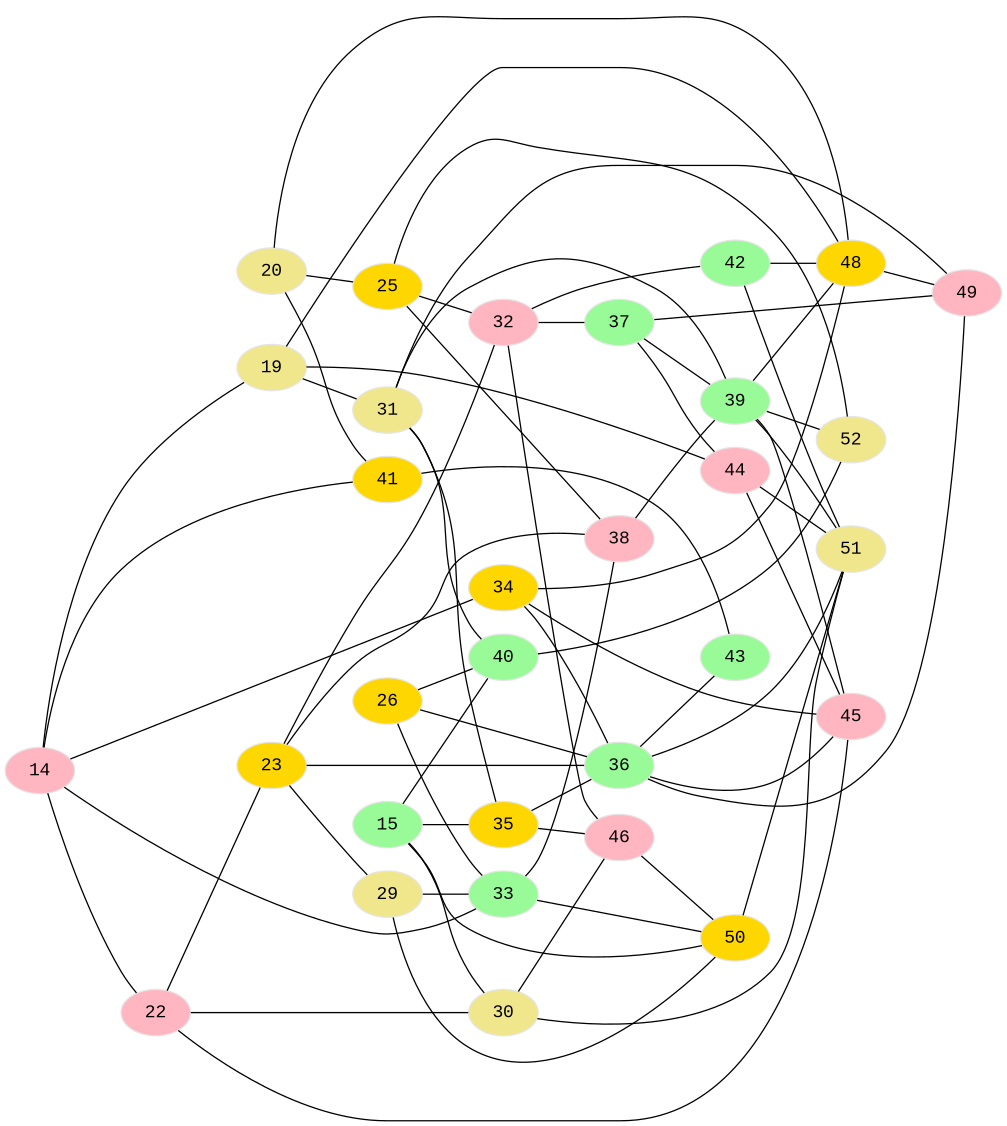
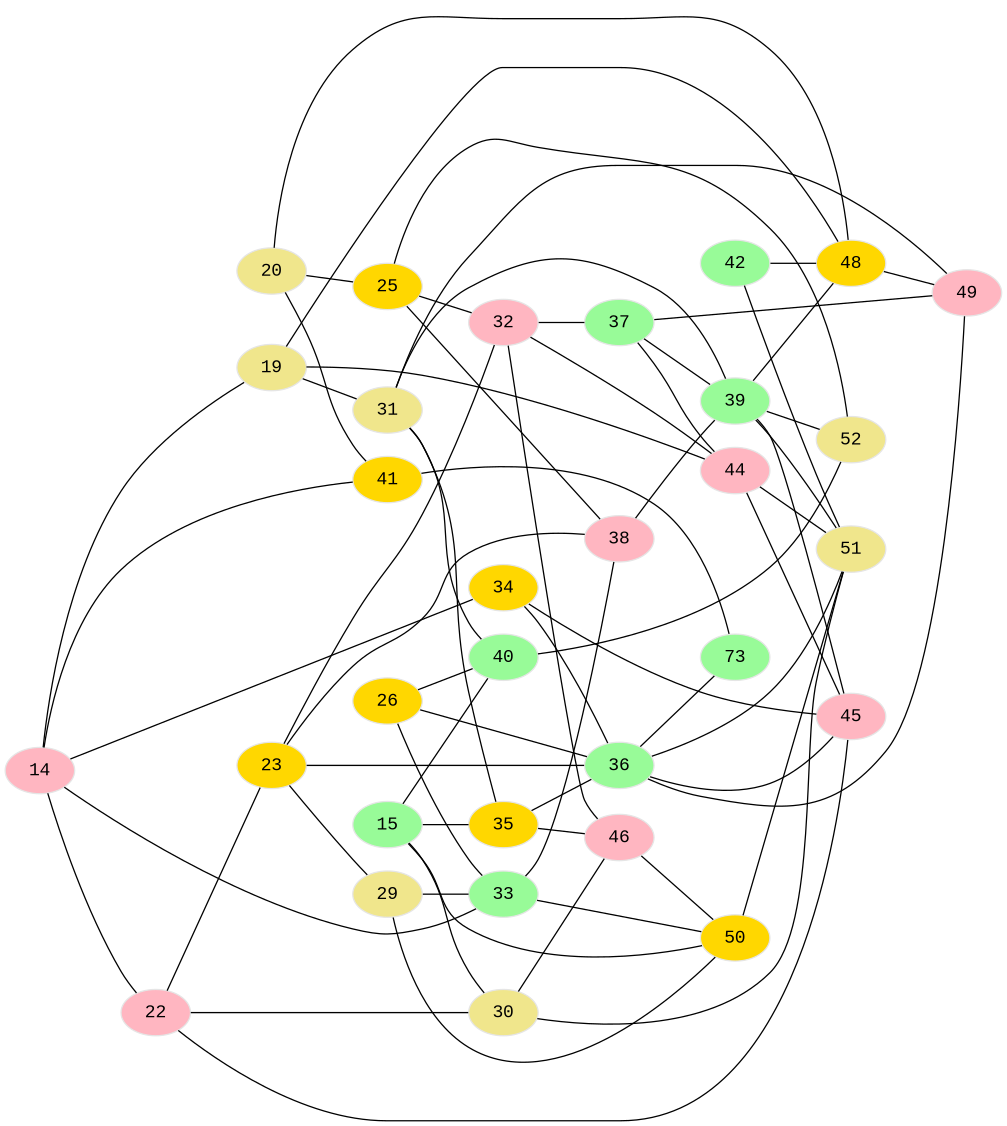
(614, 280) -> (623, 393)
(770, 505) -> none
(735, 657) -> (735, 657)
